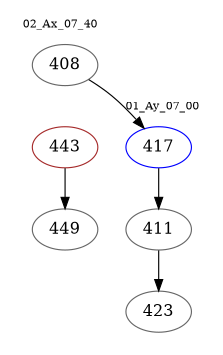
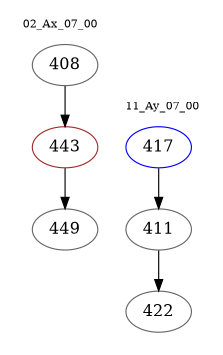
(61, 25) -> (61, 25)
(124, 107) -> (65, 101)
(163, 107) -> (163, 107)
(159, 312) -> (159, 312)
